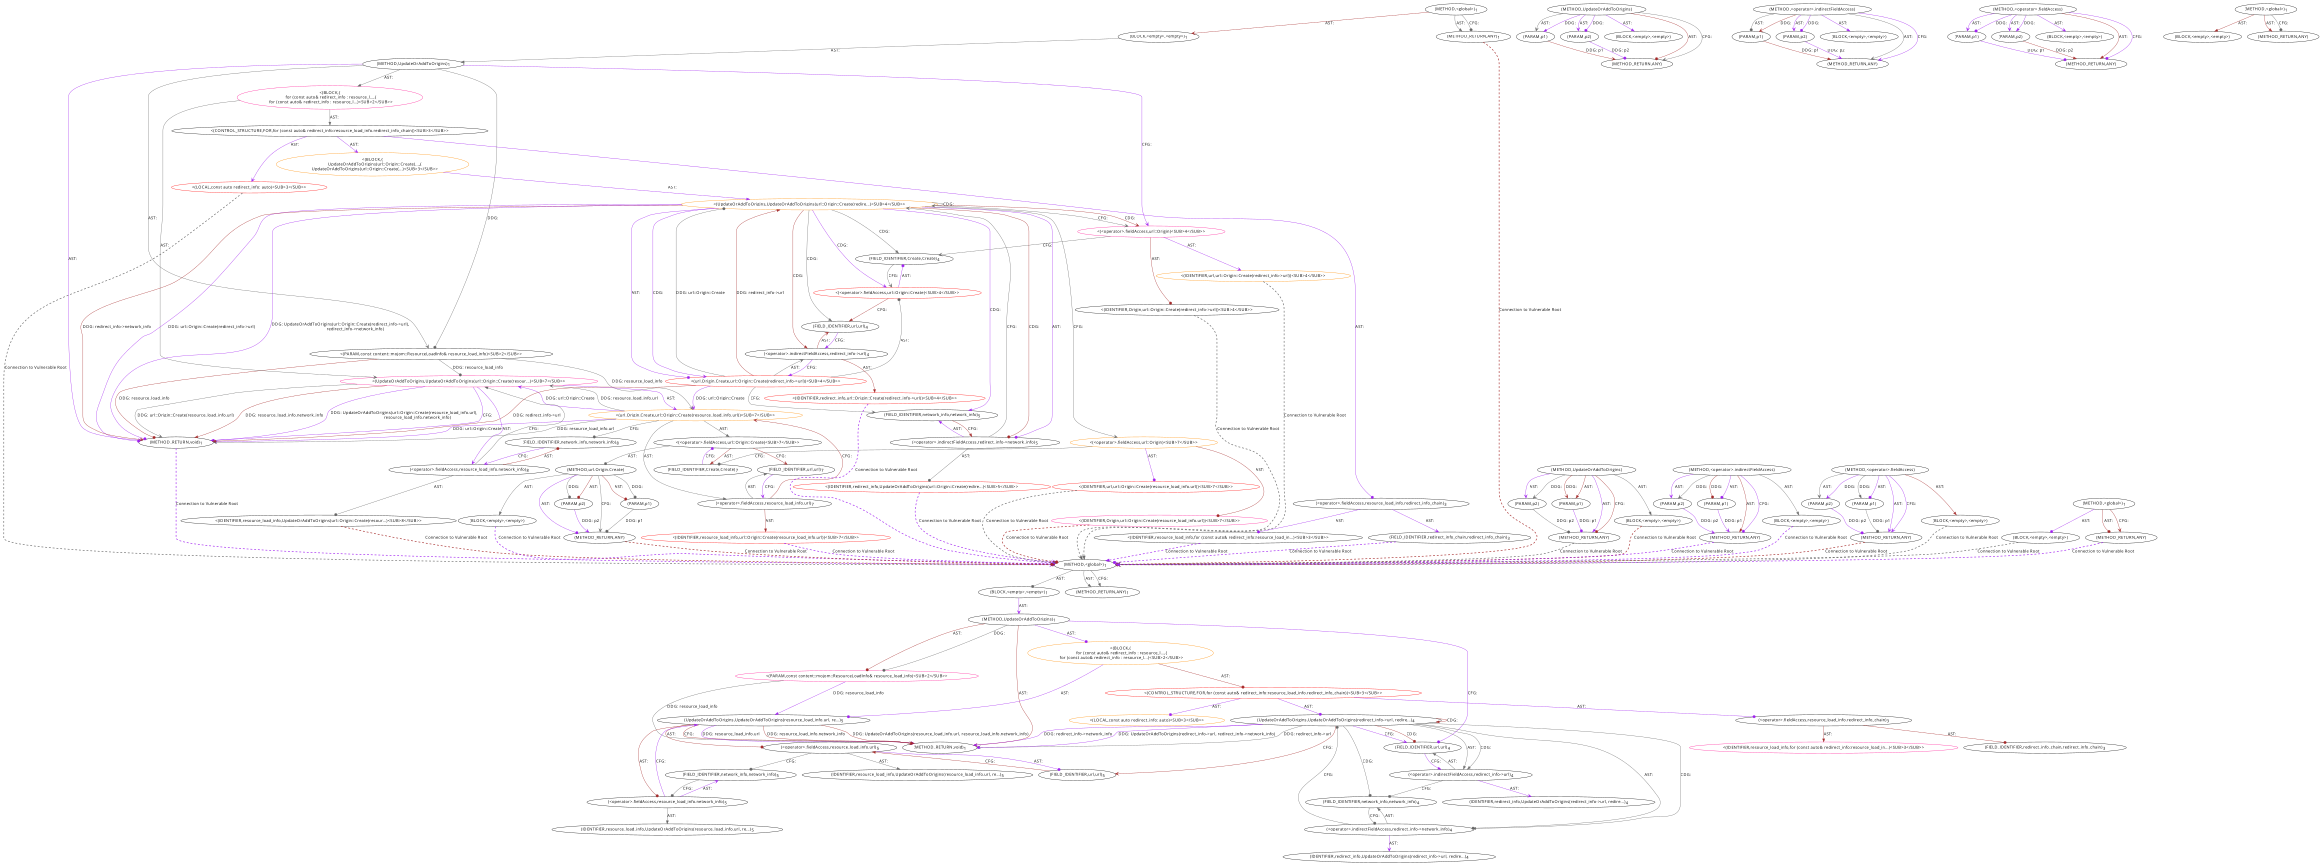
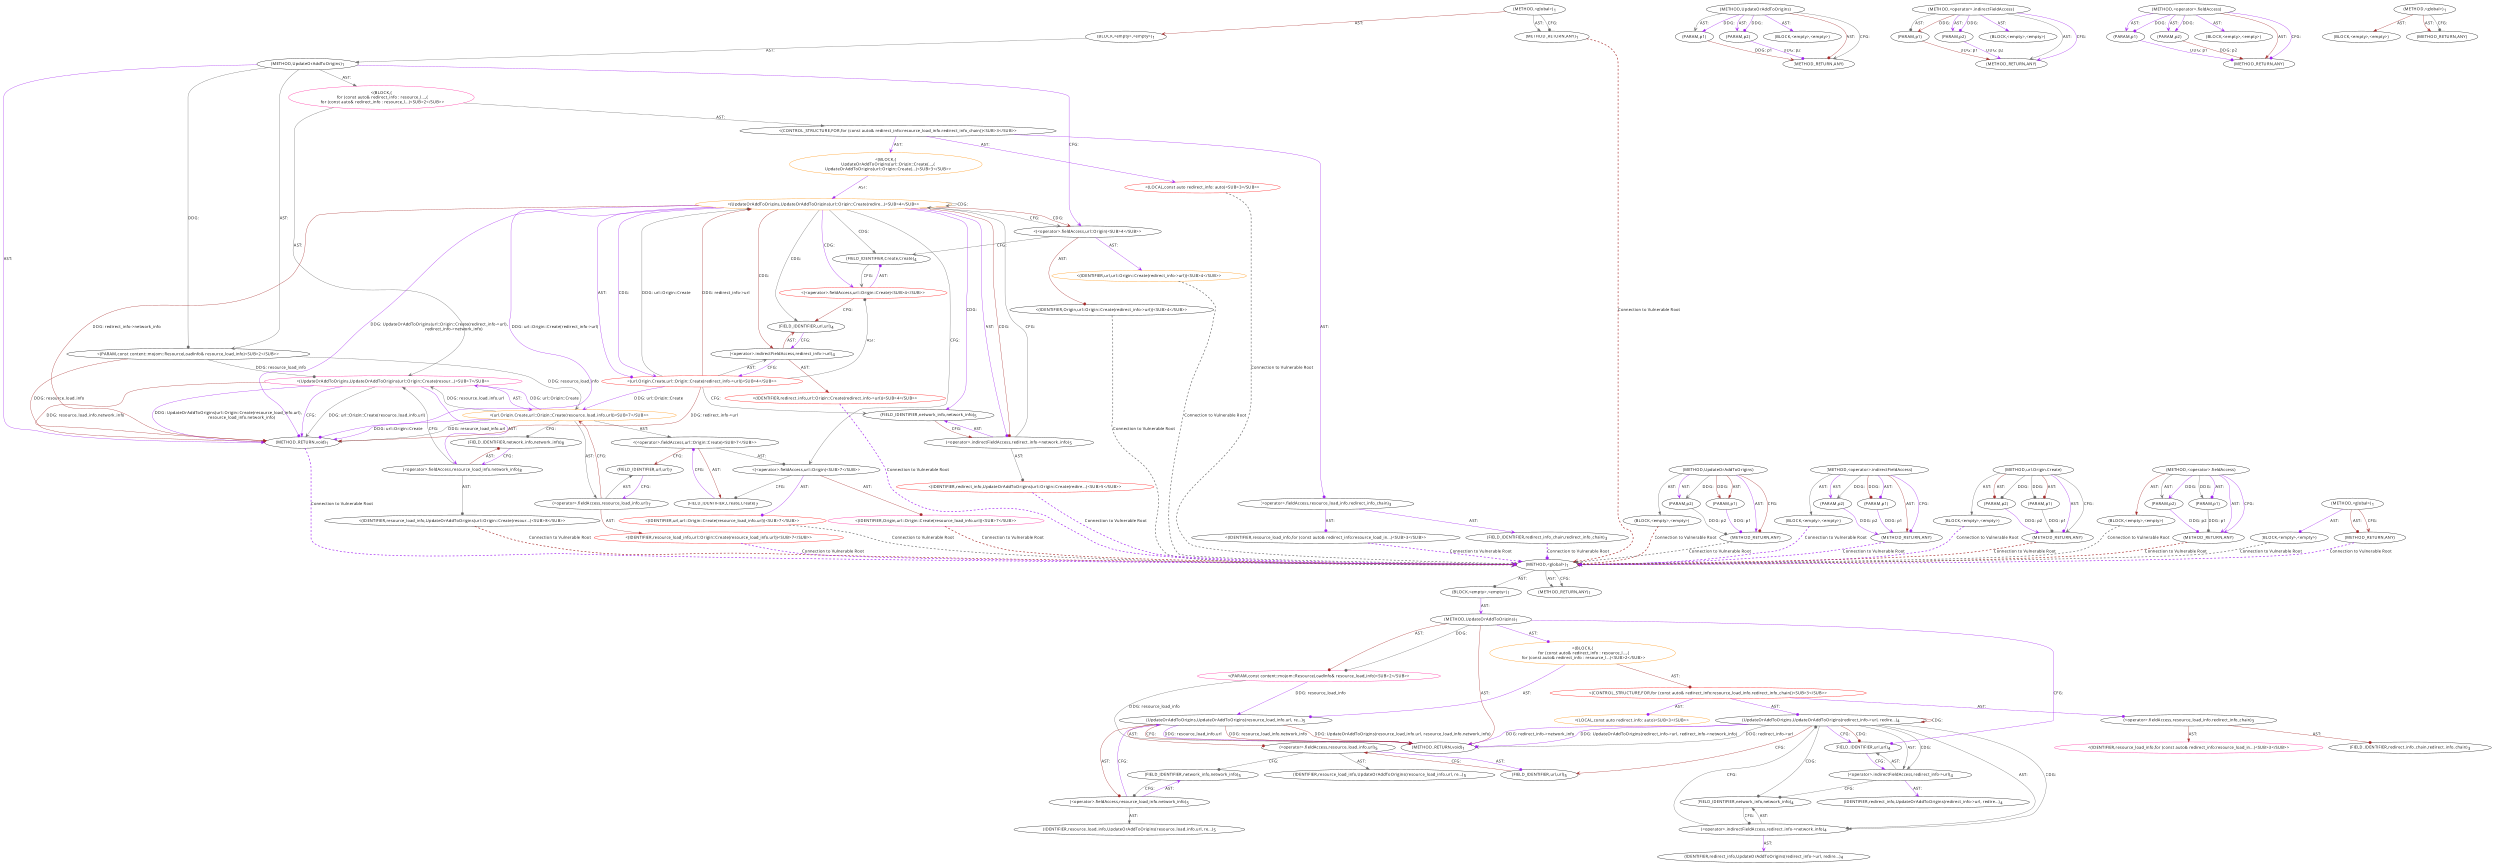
(1151, 232) -> (1088, 232)
(1144, 443) -> (806, 470)
(637, 451) -> (750, 456)
